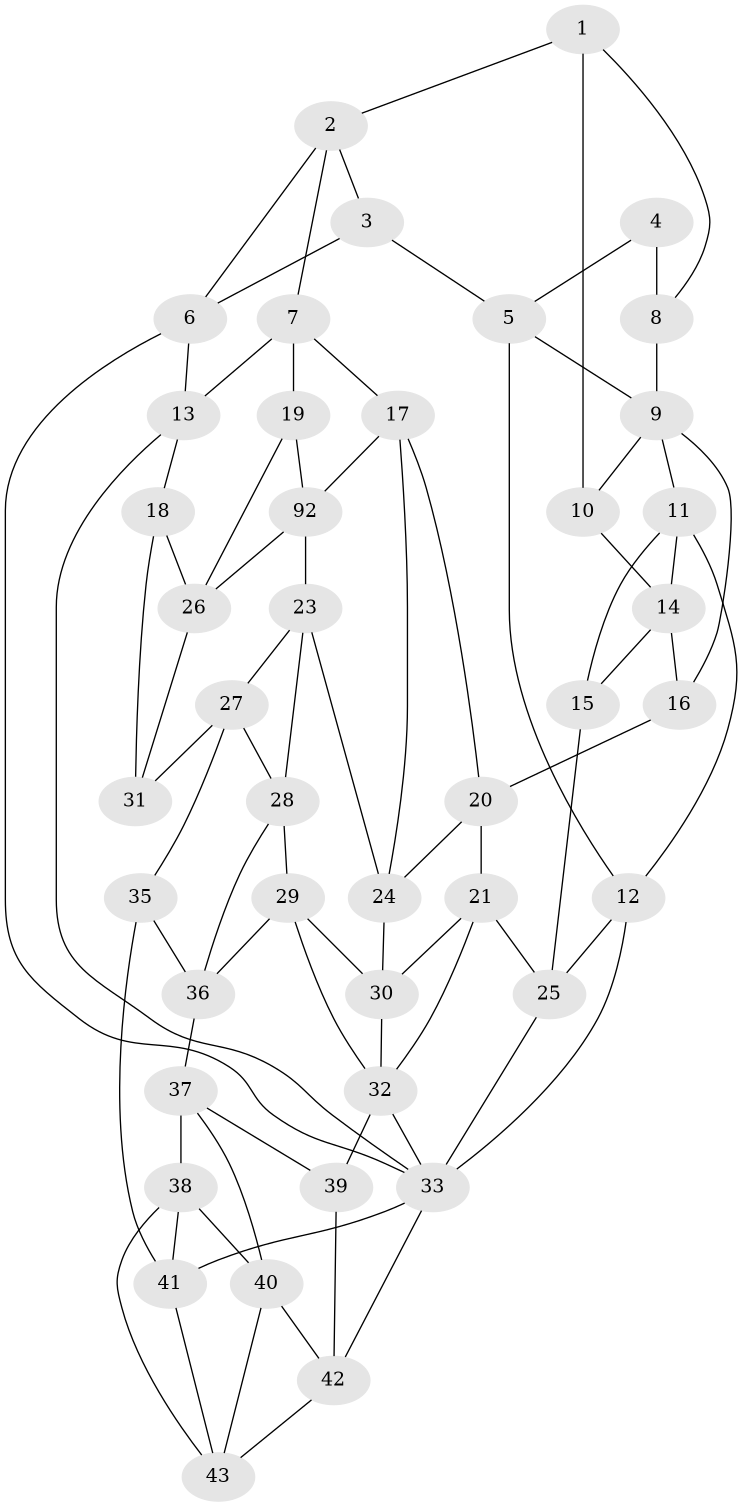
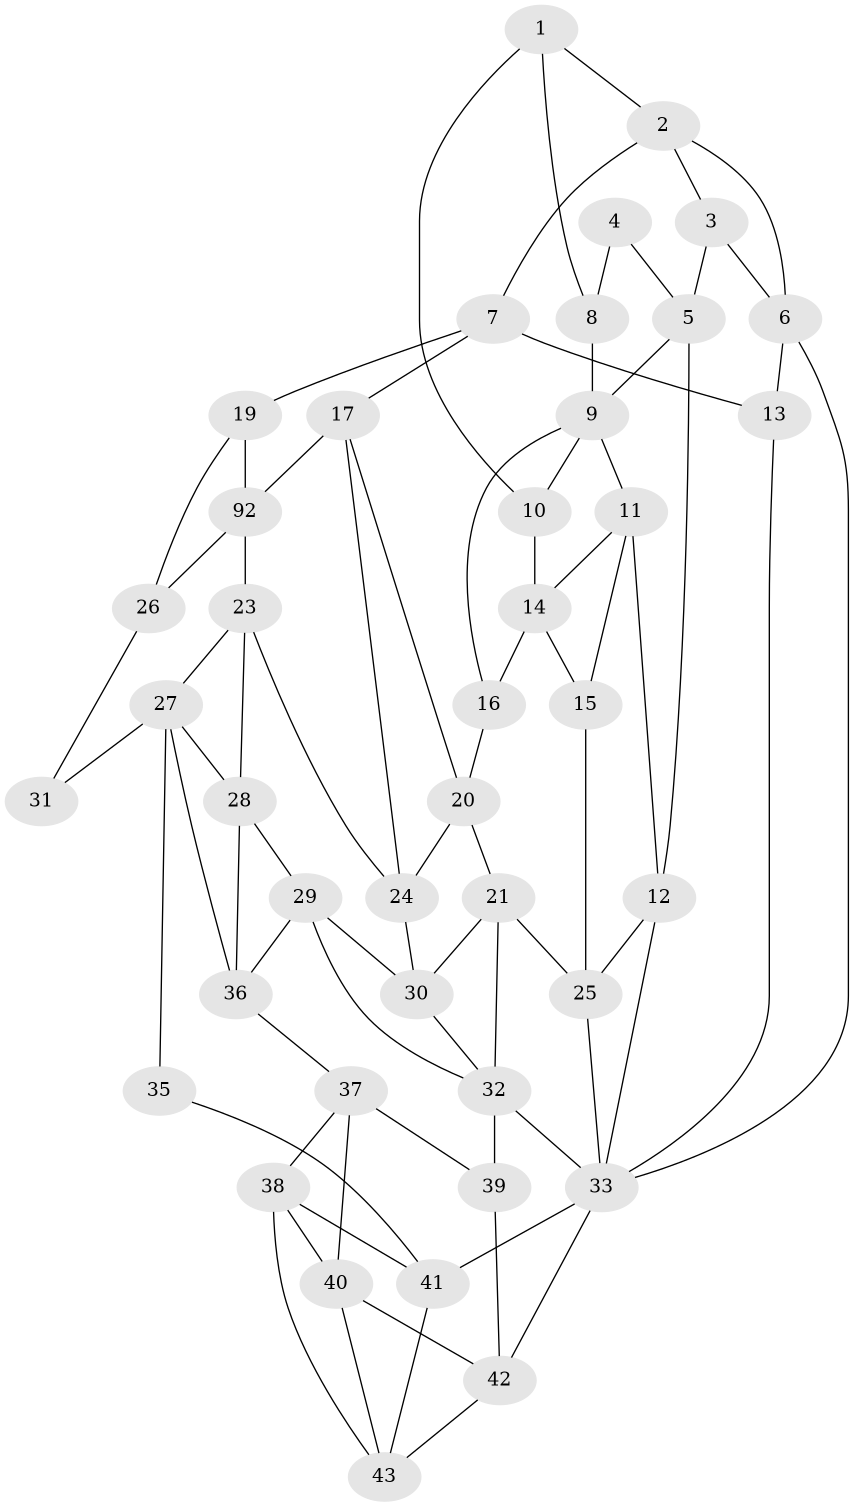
(158, 512) -> none
(170, 946) -> (198, 850)
